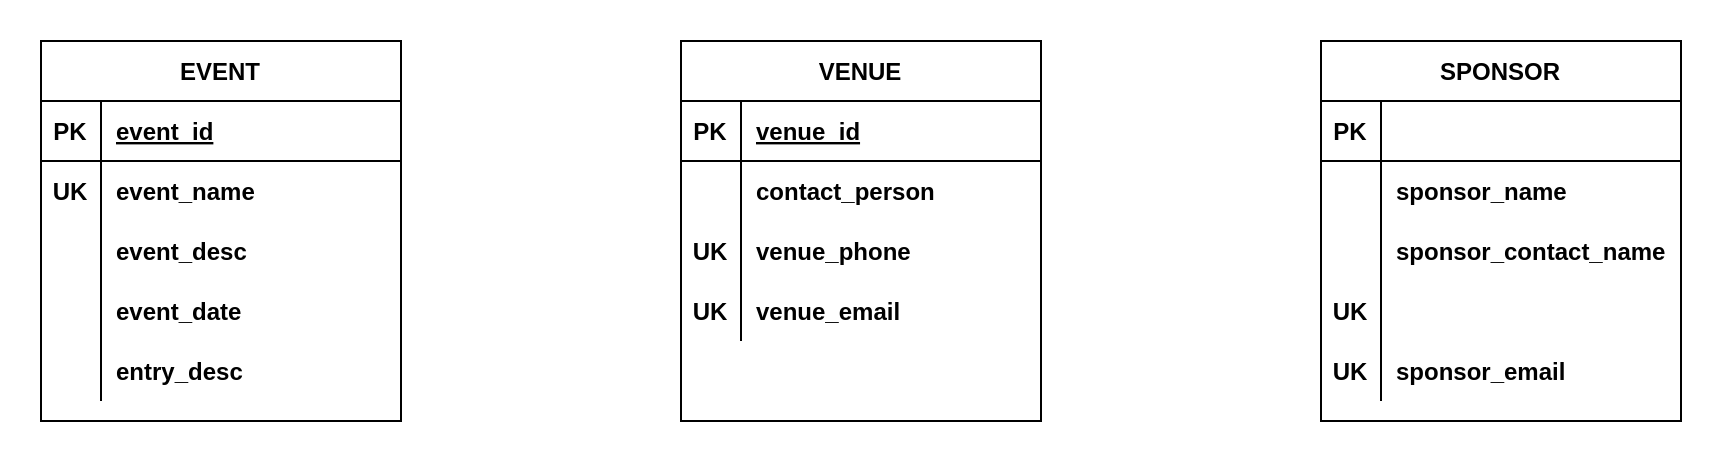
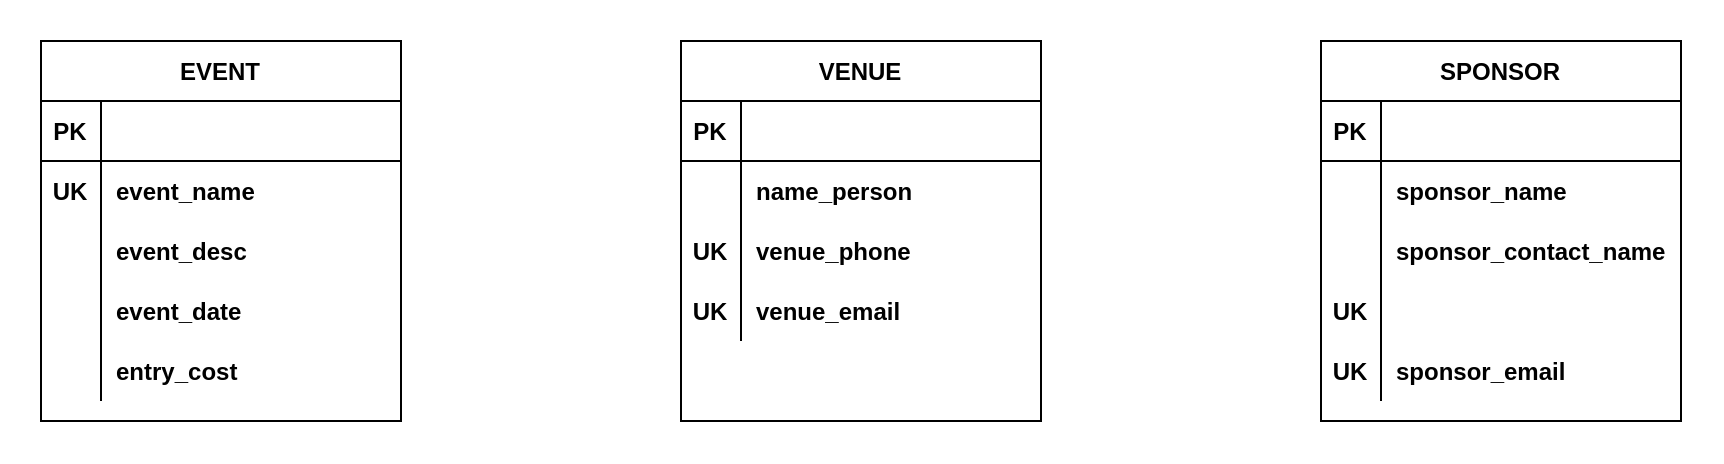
(251, 131) -> none
(891, 131) -> none
(850, 192) -> (830, 192)
(183, 372) -> (183, 372)
